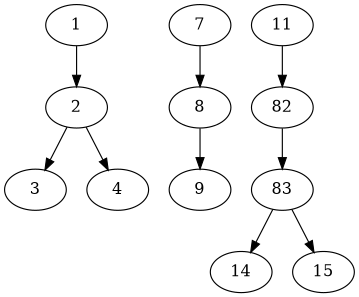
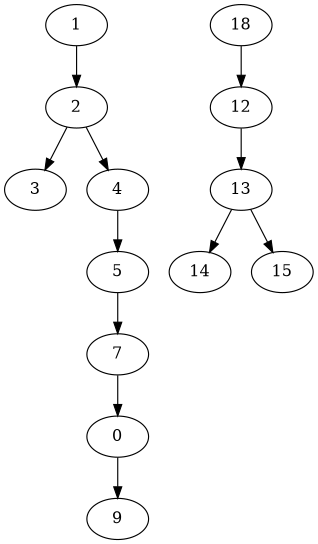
(282, 25) -> (241, 25)
(200, 107) -> (118, 437)
(282, 107) -> (241, 107)
(282, 190) -> (241, 190)
none -> (118, 272)
